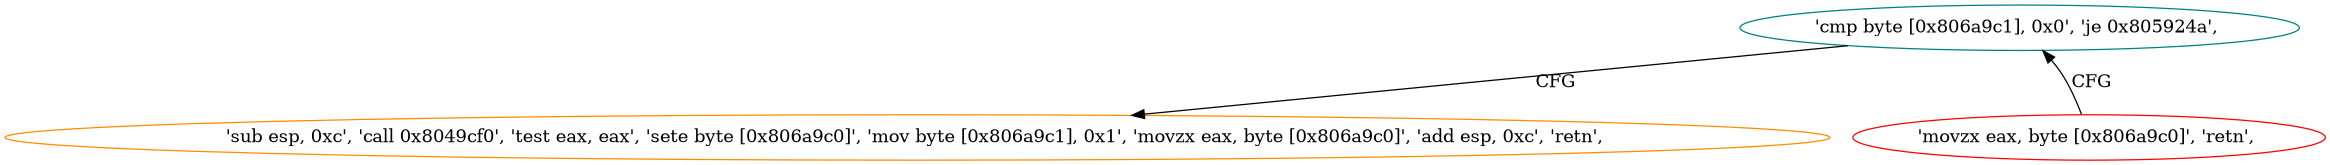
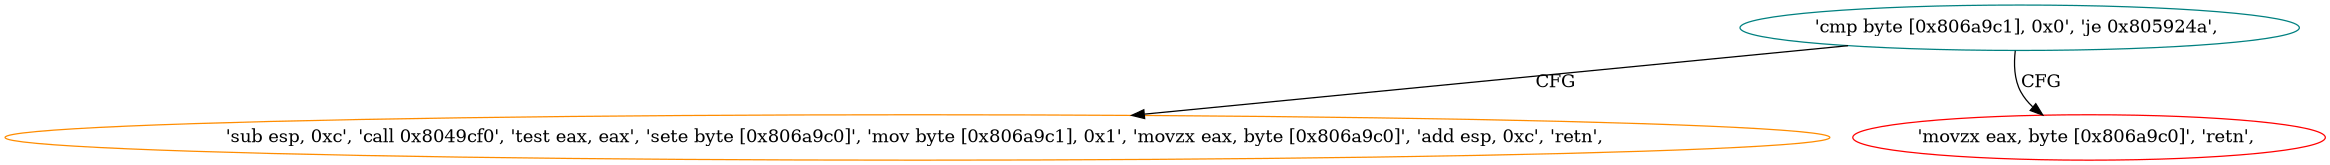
(2069, 86) -> (2017, 81)
